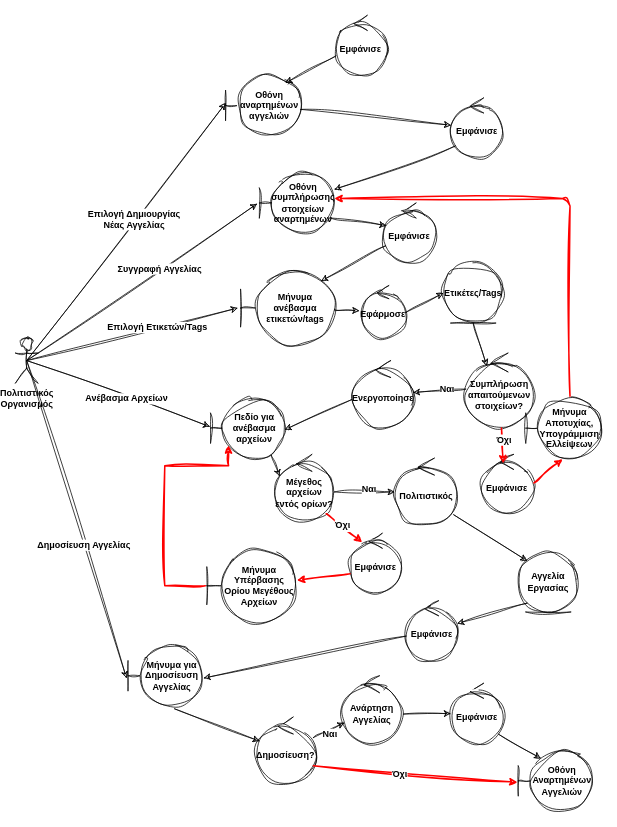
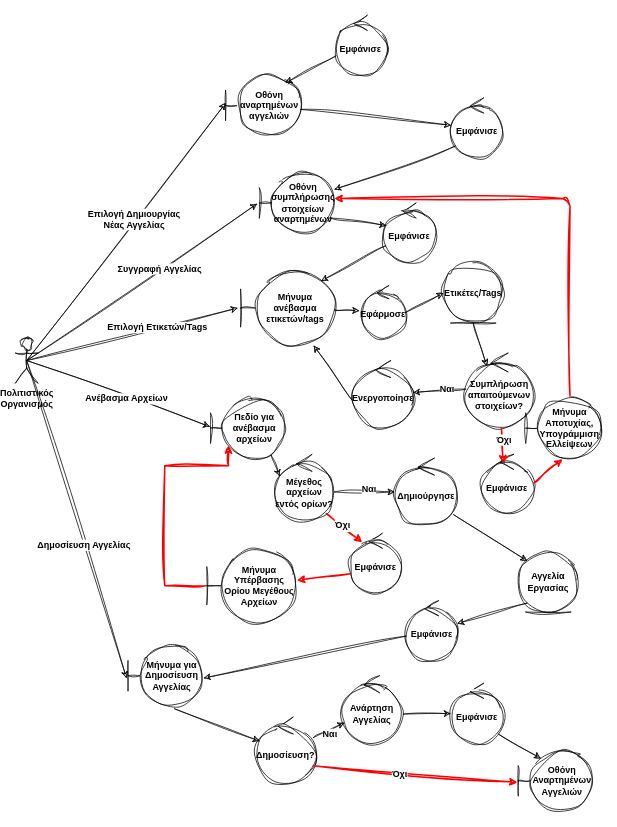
(320, 413) -> (334, 375)
(426, 496) -> (426, 496)
